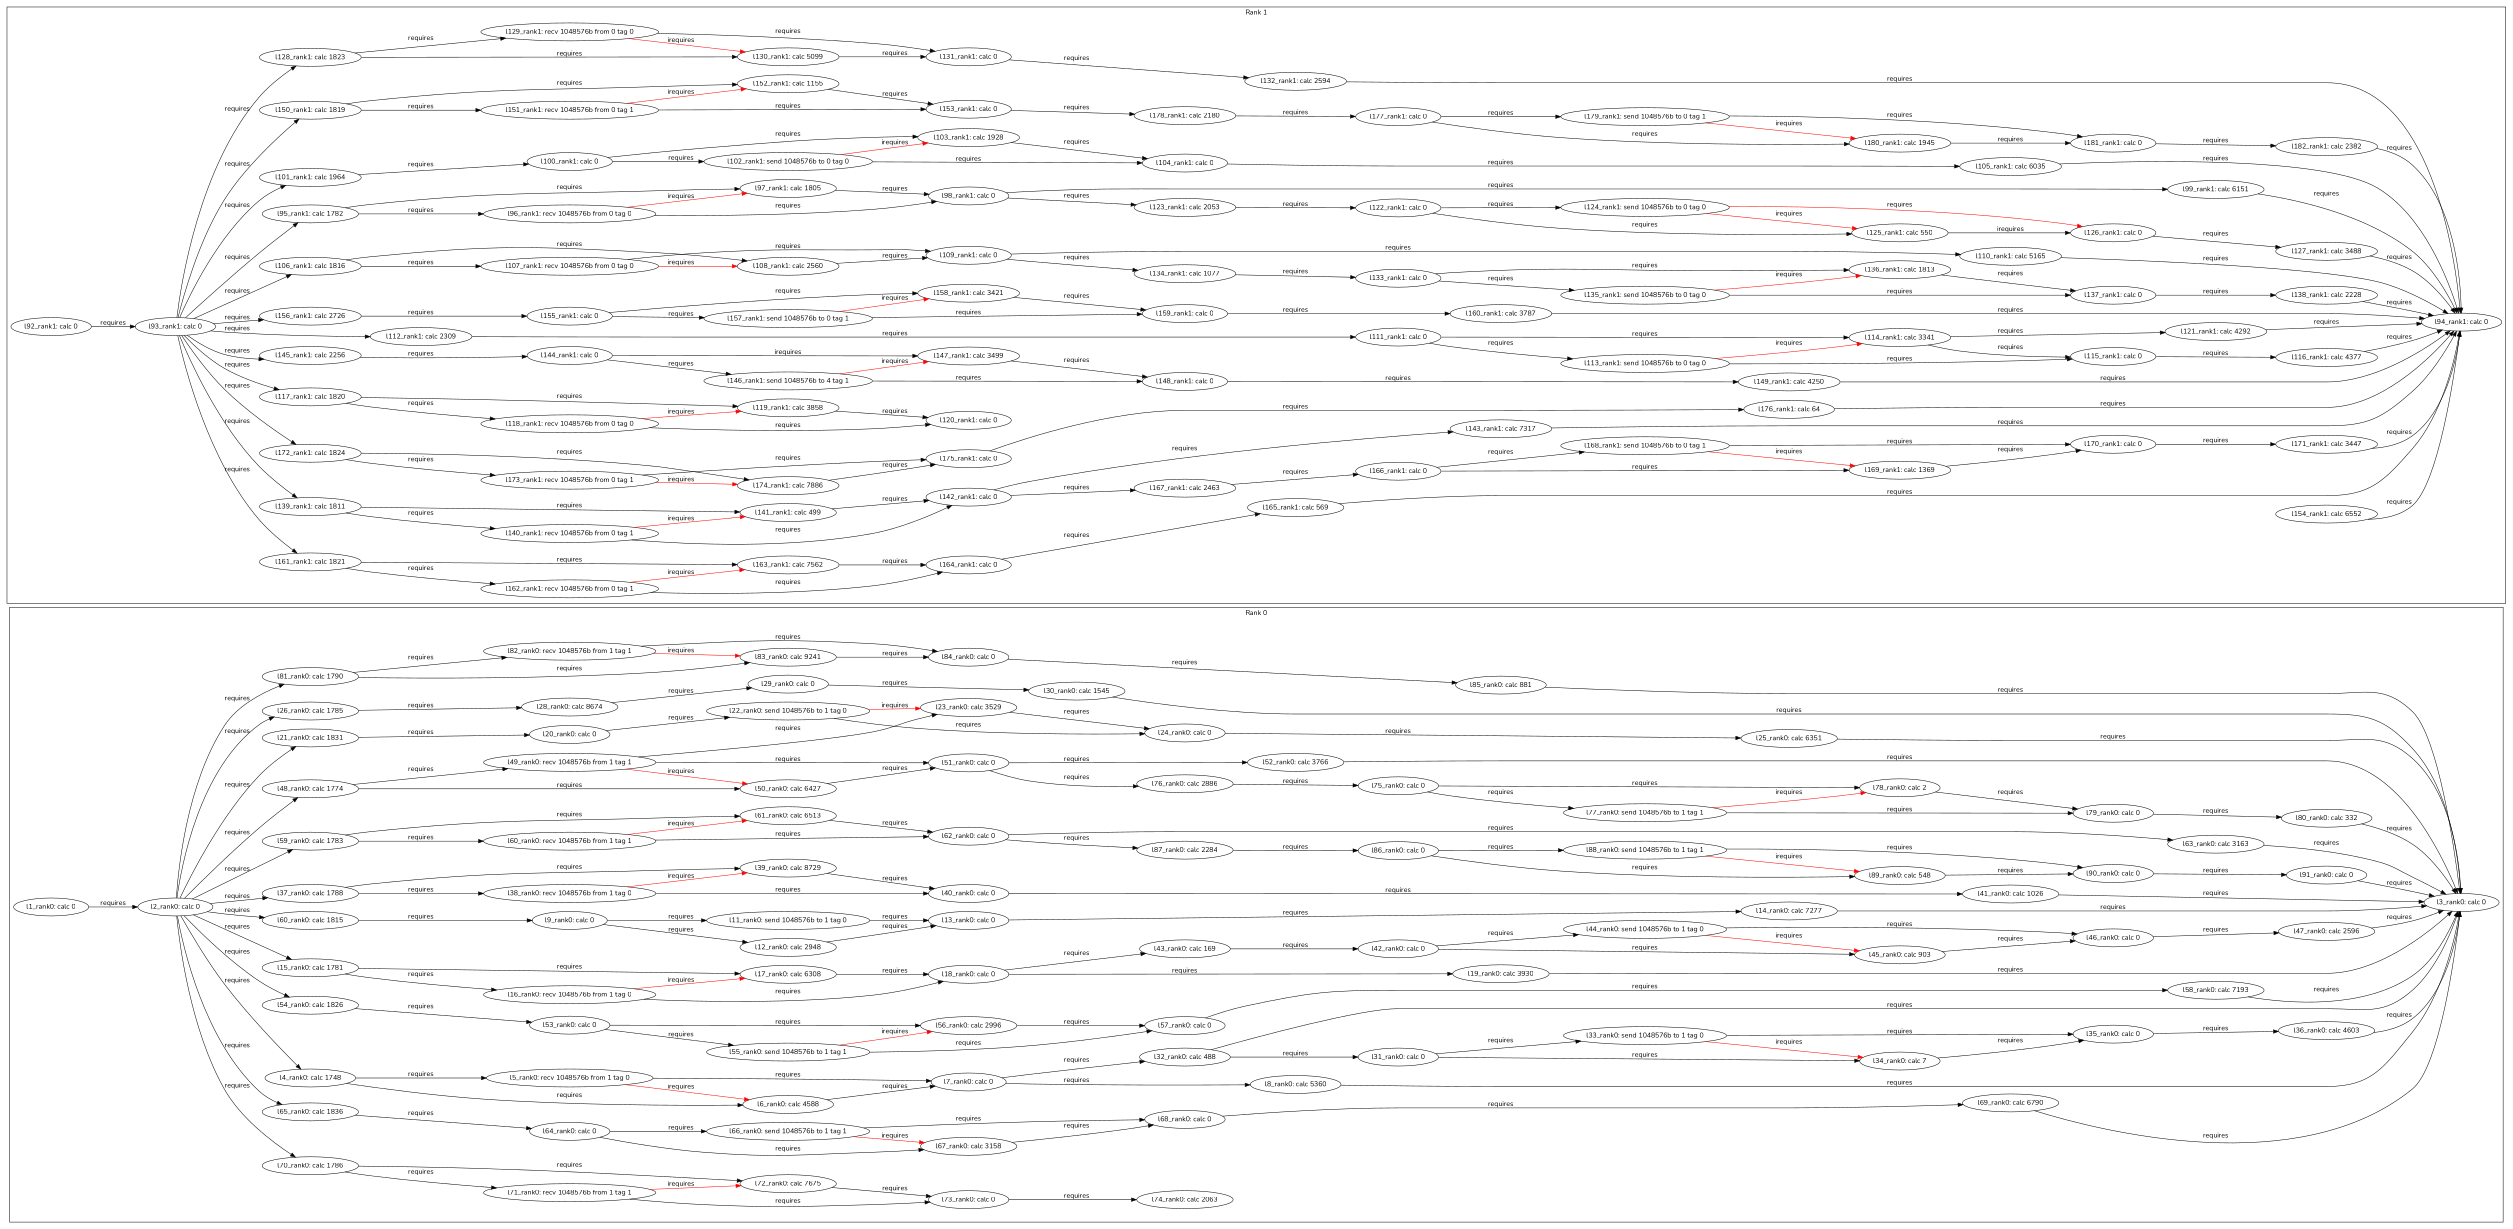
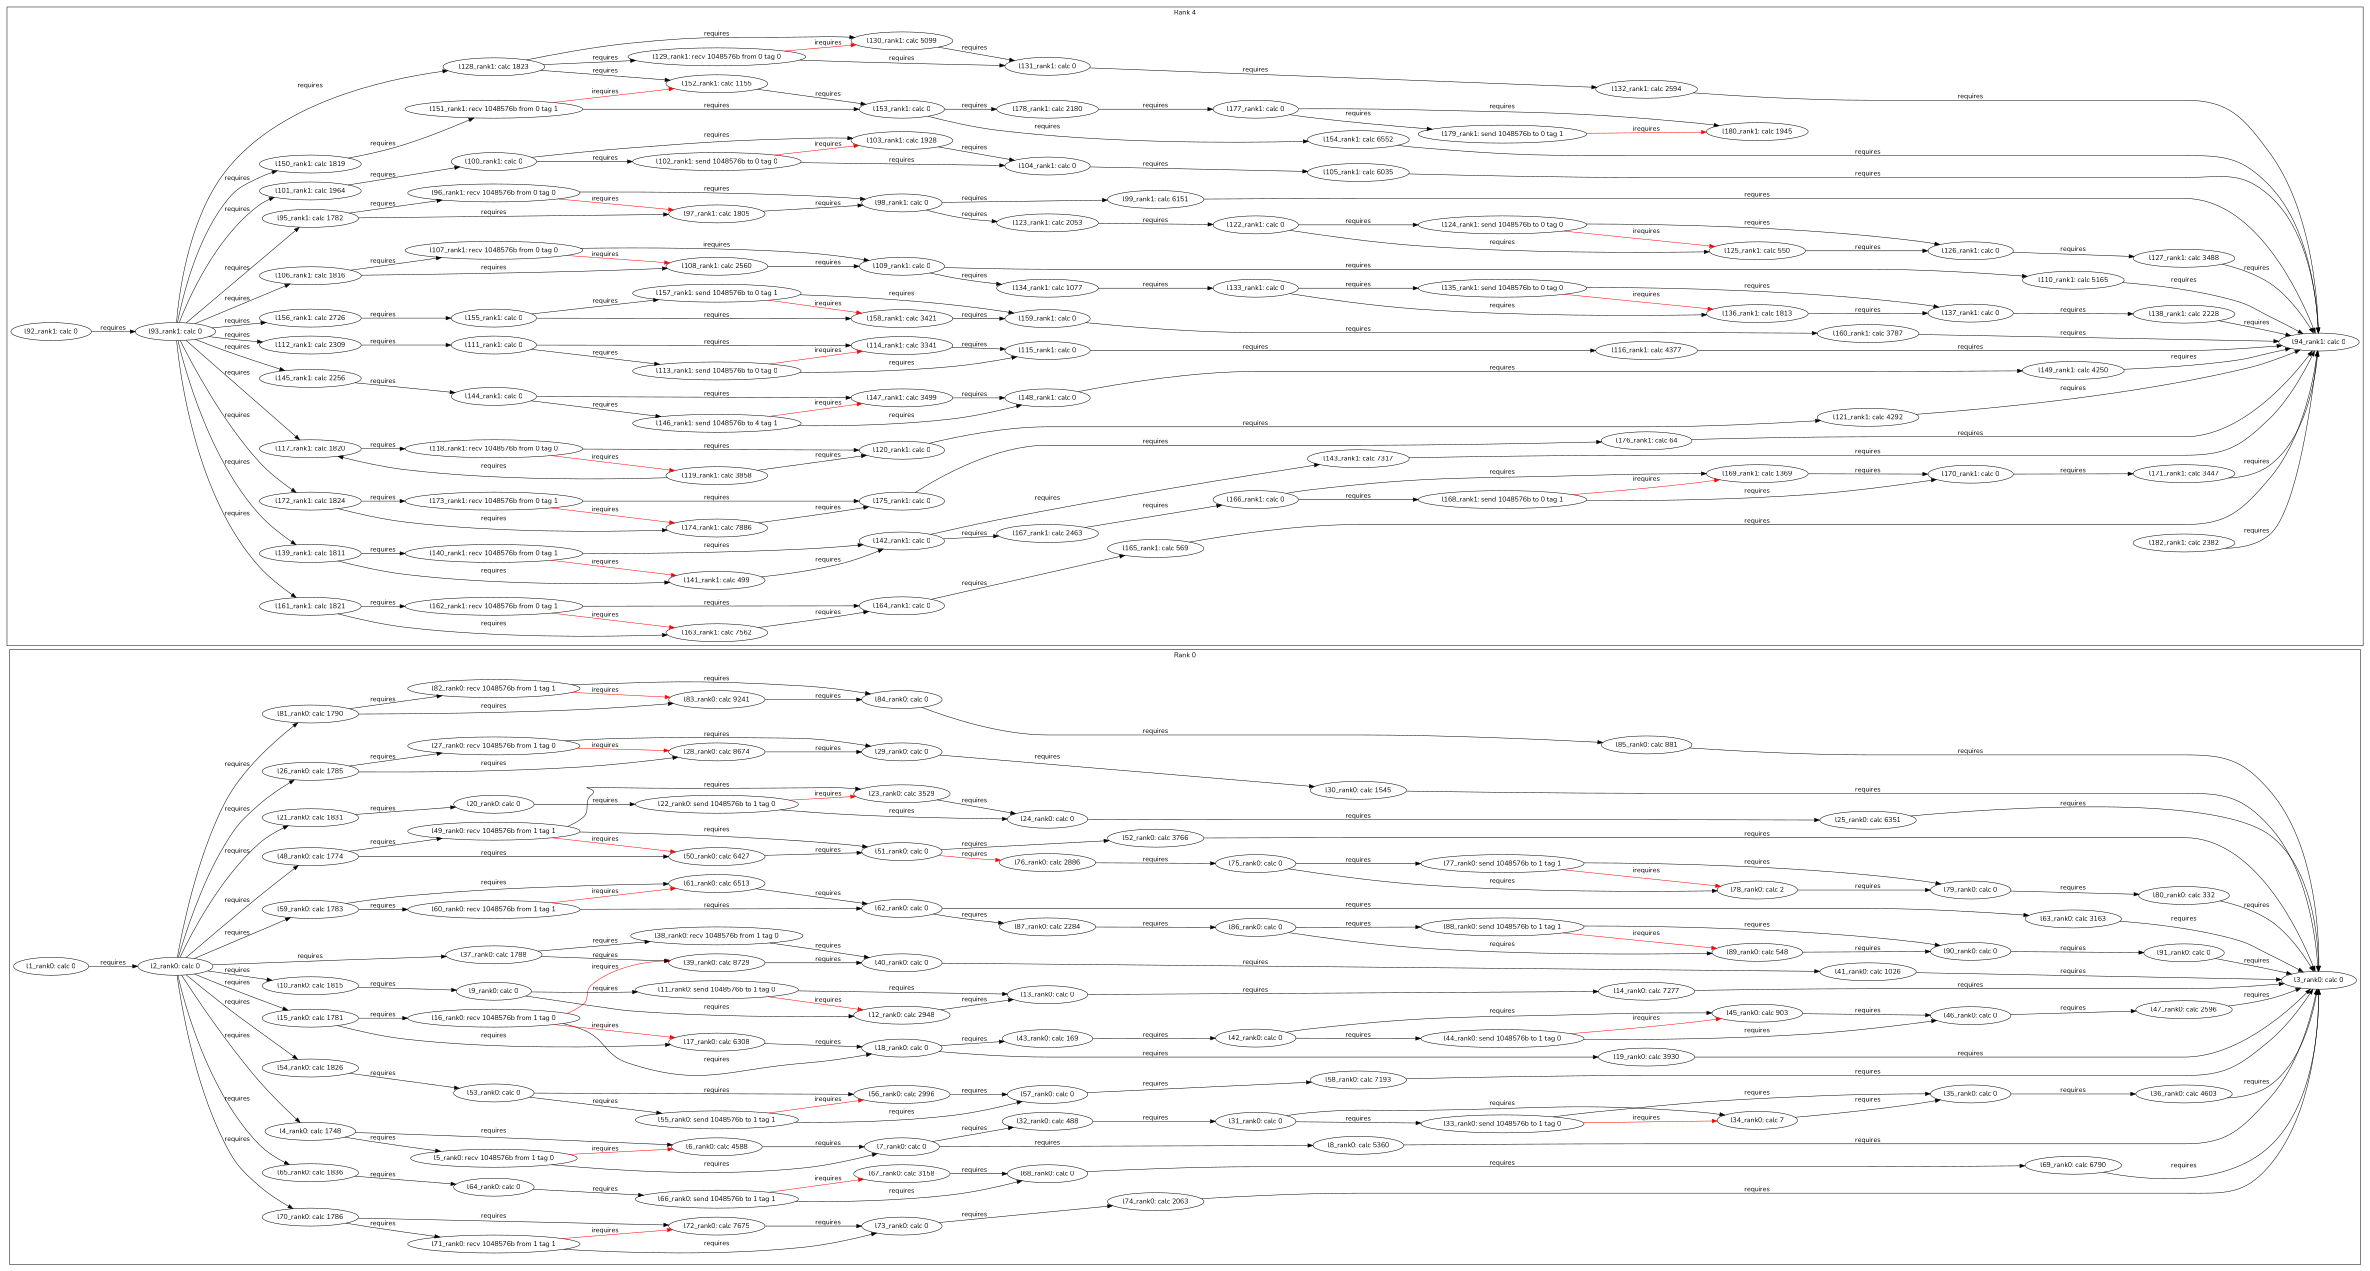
(1256, 13) -> (1185, 13)
(539, 90) -> (603, 75)
none -> (1115, 140)
(2113, 143) -> none
(1903, 210) -> (1761, 228)
(2011, 229) -> (1868, 247)
(788, 246) -> (717, 245)
(2055, 335) -> (1372, 427)
(788, 352) -> (717, 394)
(547, 401) -> (504, 477)
none -> (494, 746)
(1061, 785) -> (967, 858)
(685, 880) -> (608, 974)
(310, 920) -> (310, 986)
none -> (813, 1003)
(1855, 1009) -> (1830, 1193)
(759, 1155) -> none
